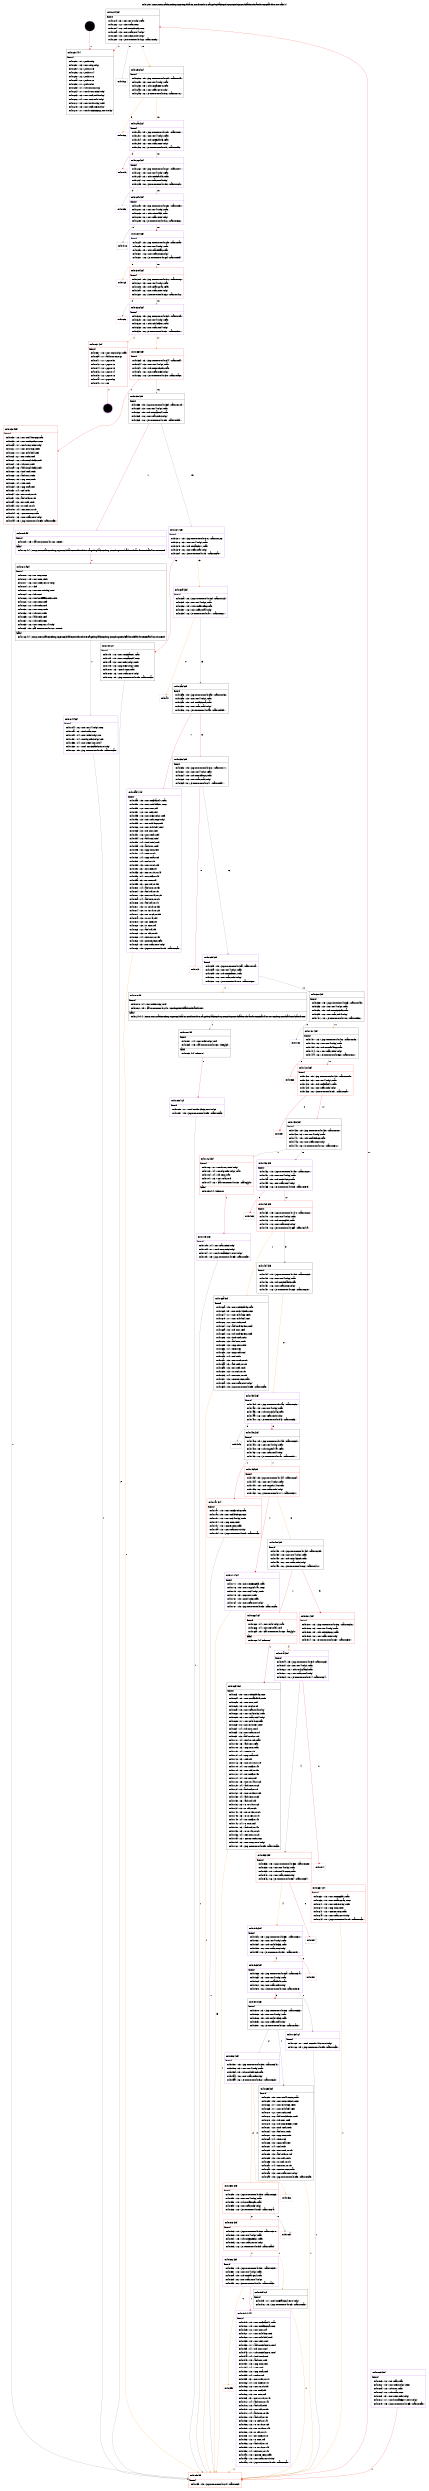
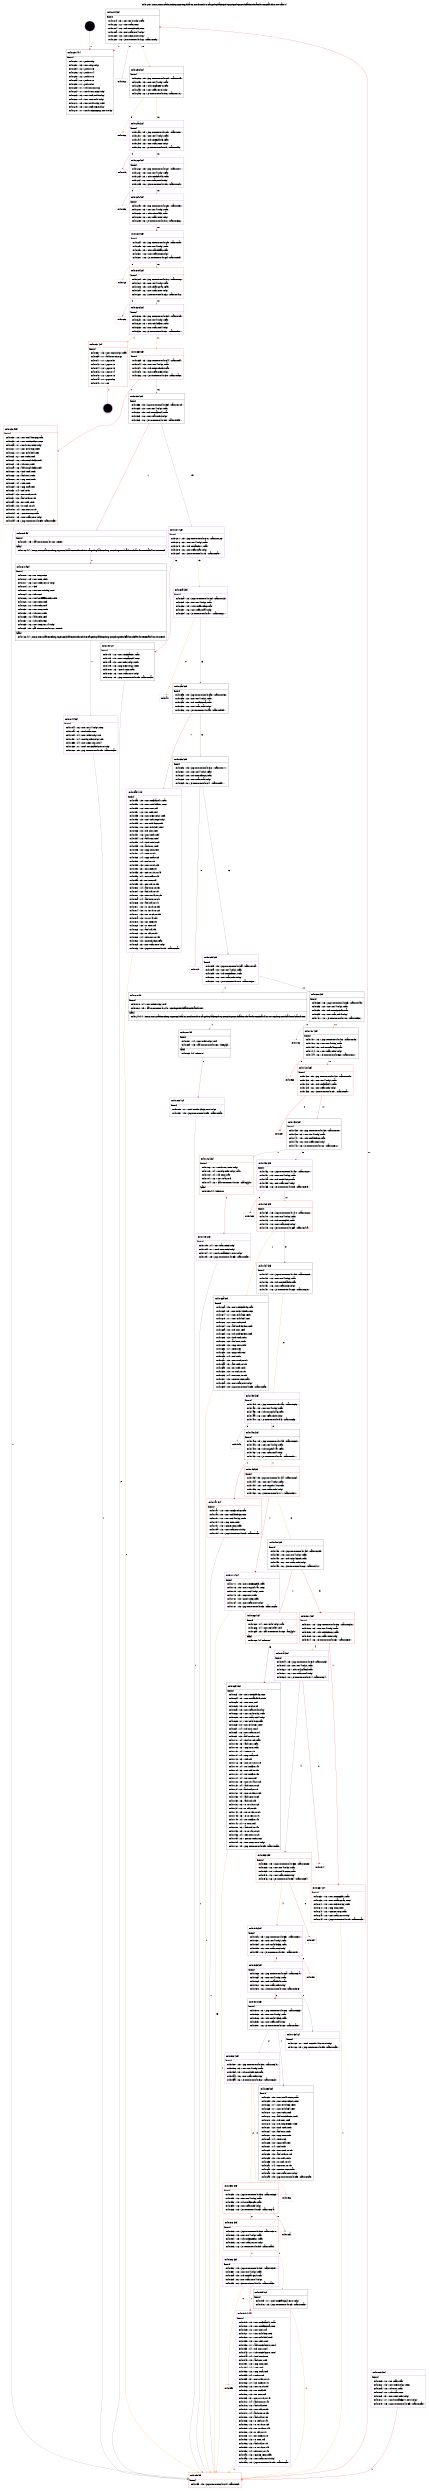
(122, 246) -> none
(272, 1426) -> (272, 1426)
(270, 1647) -> (270, 1647)
(286, 1647) -> (315, 1646)
none -> (336, 1764)
(315, 2295) -> none
(310, 2357) -> none
